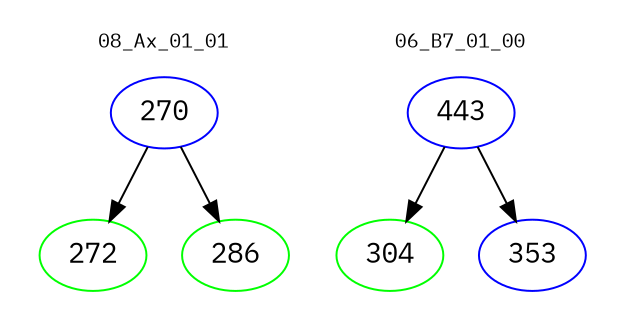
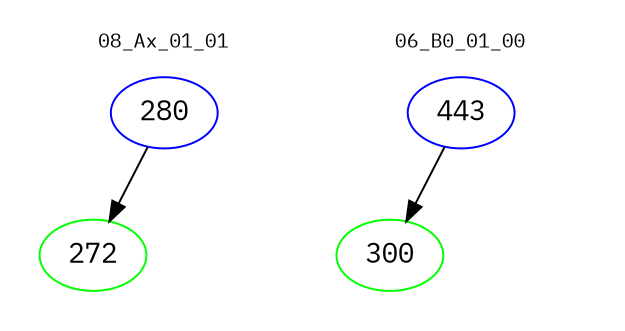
(461, 43) -> (461, 43)
(164, 113) -> (164, 113)
(236, 255) -> none
(390, 255) -> (390, 255)
(532, 255) -> none
